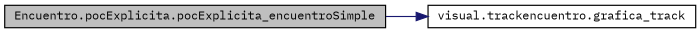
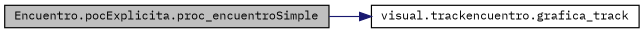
(195, 17) -> (167, 17)
